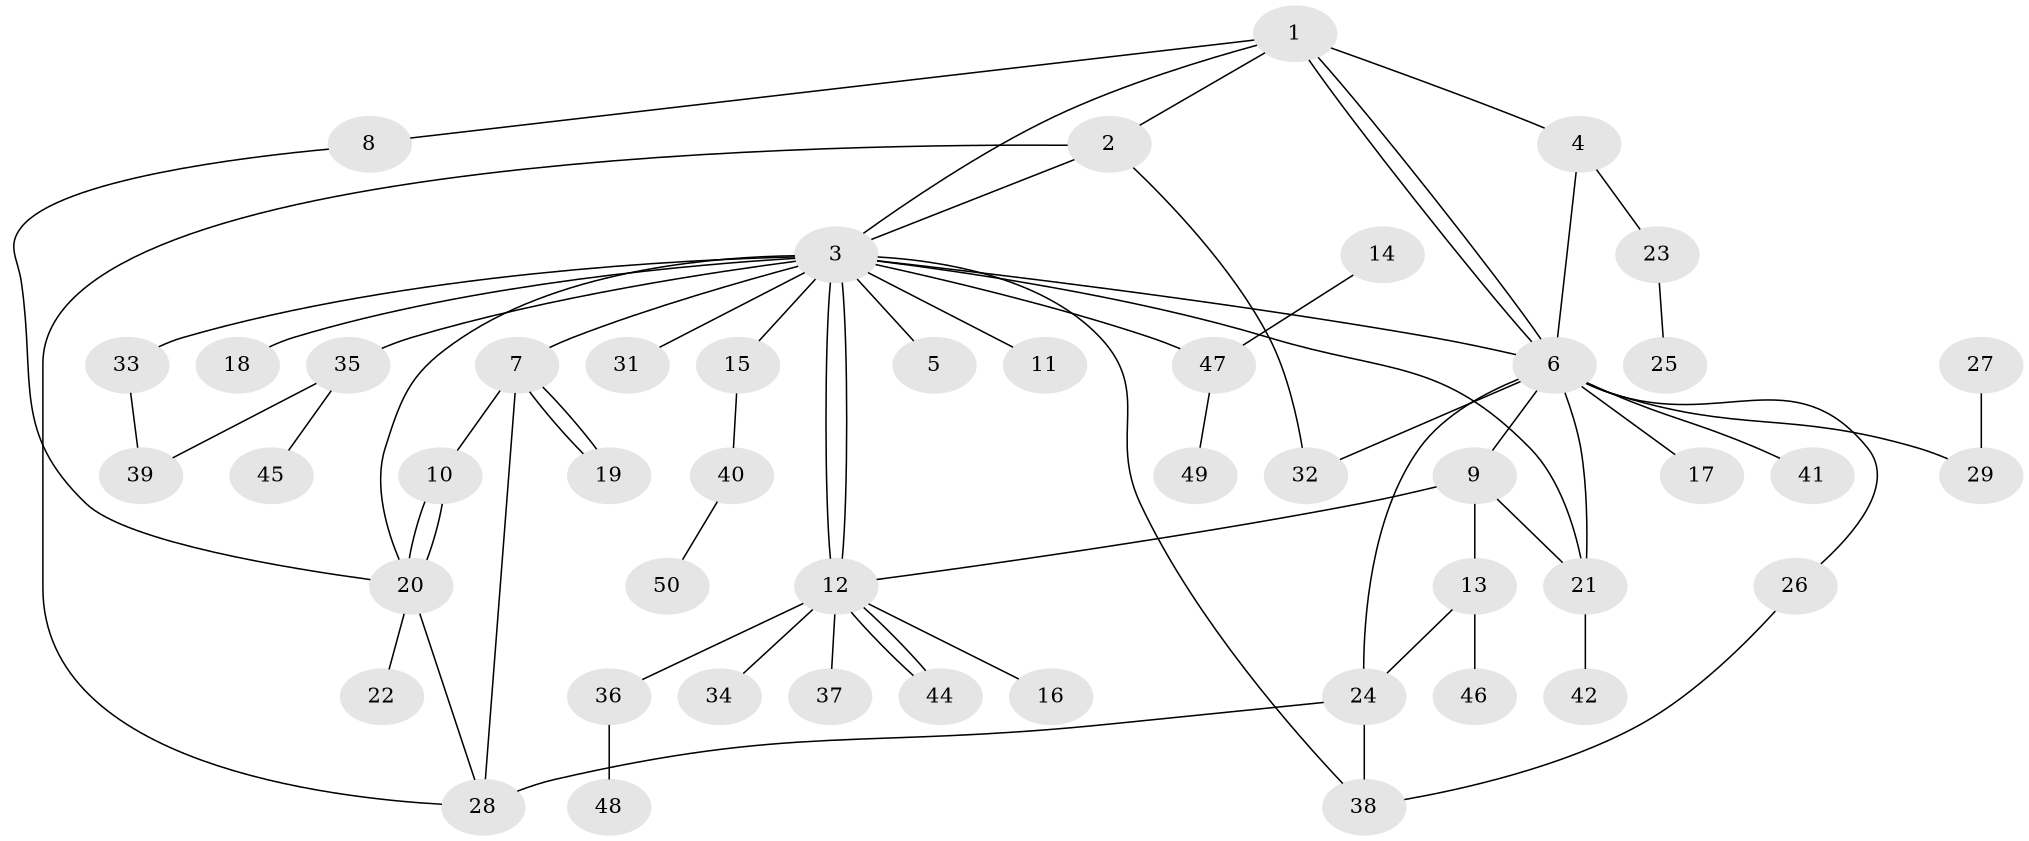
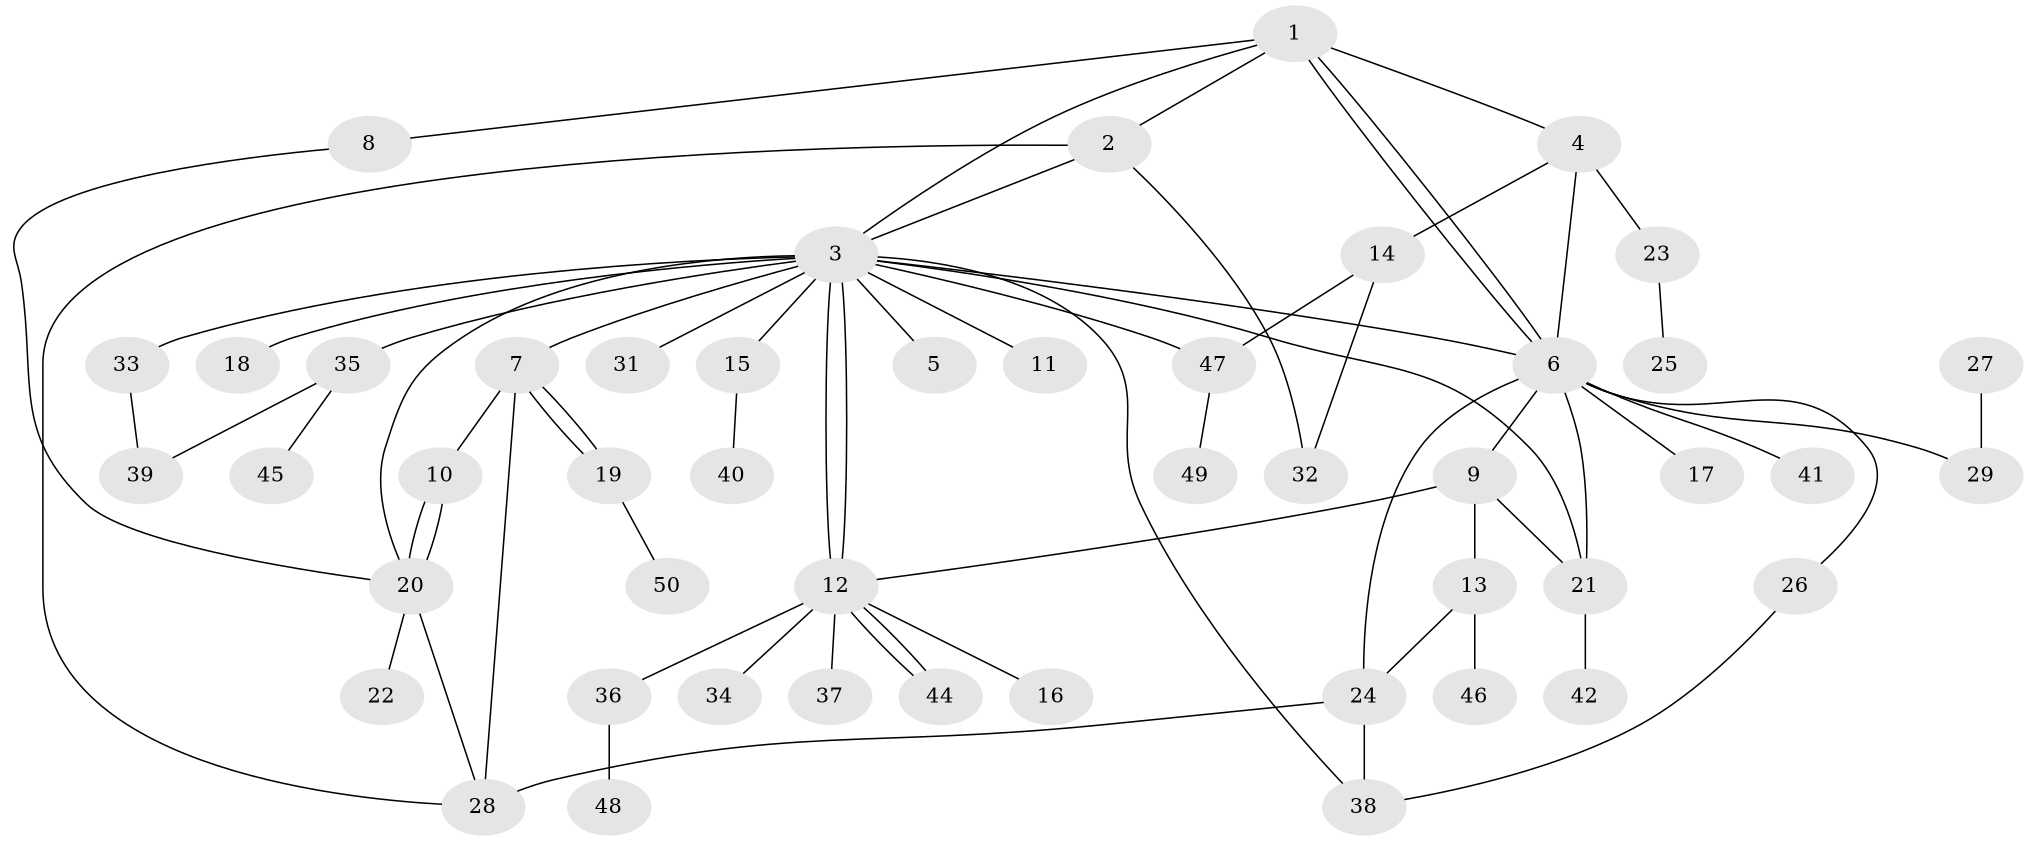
none -> (1481, 200)
(1430, 421) -> (1343, 369)
(700, 531) -> (638, 531)
